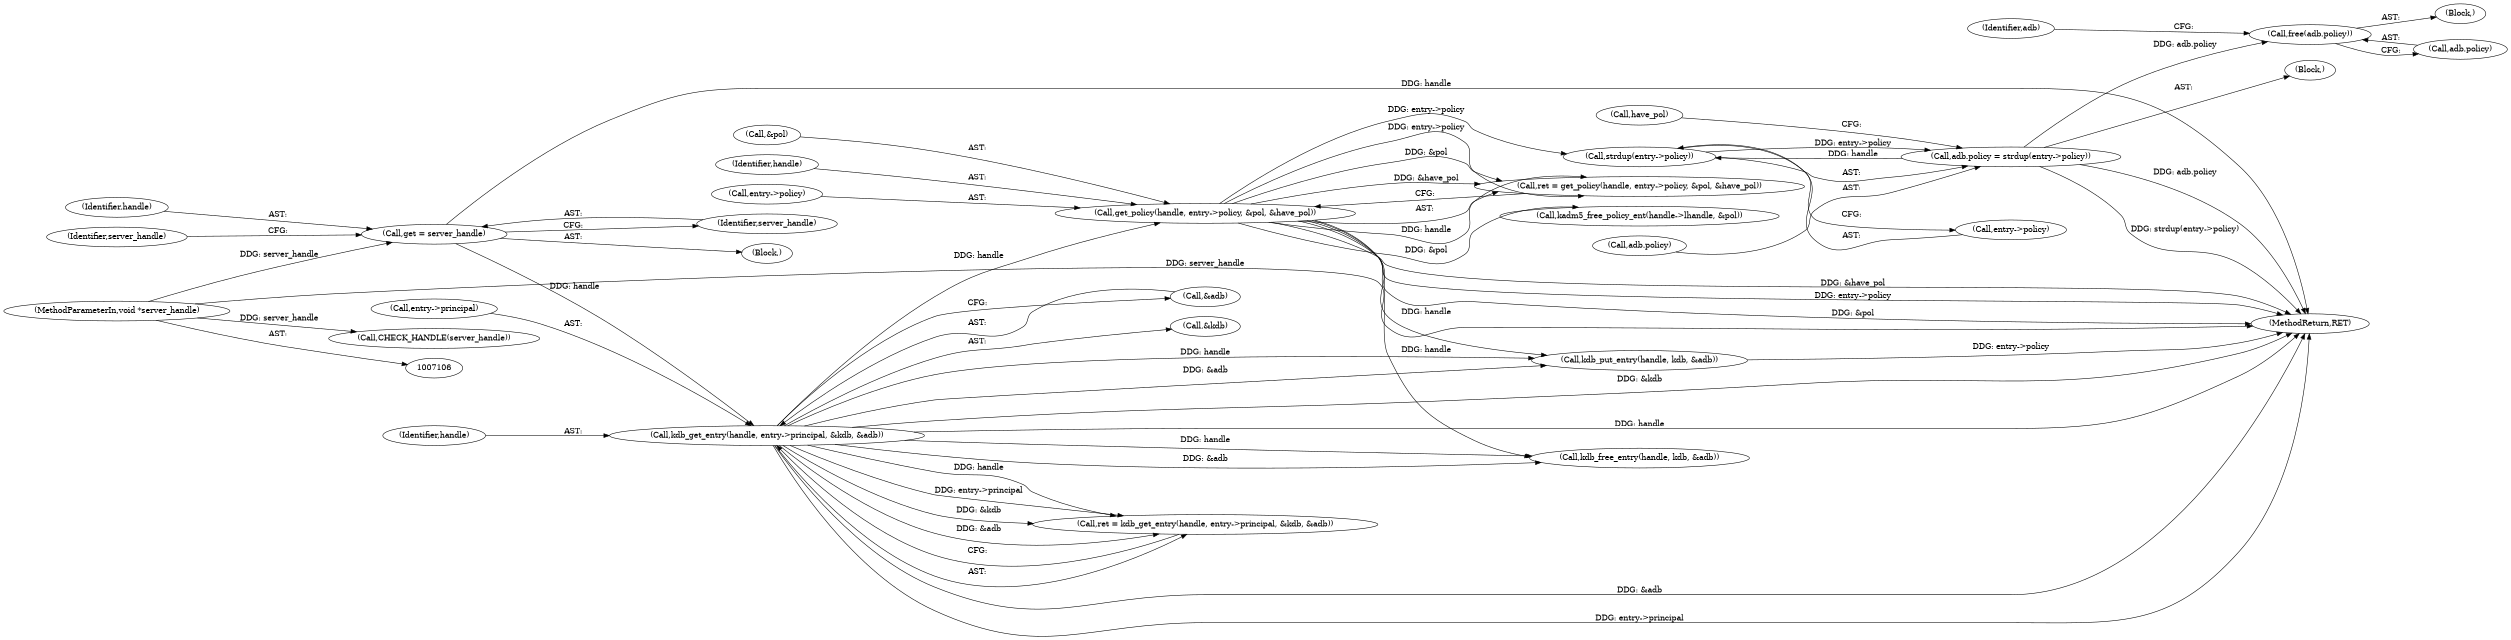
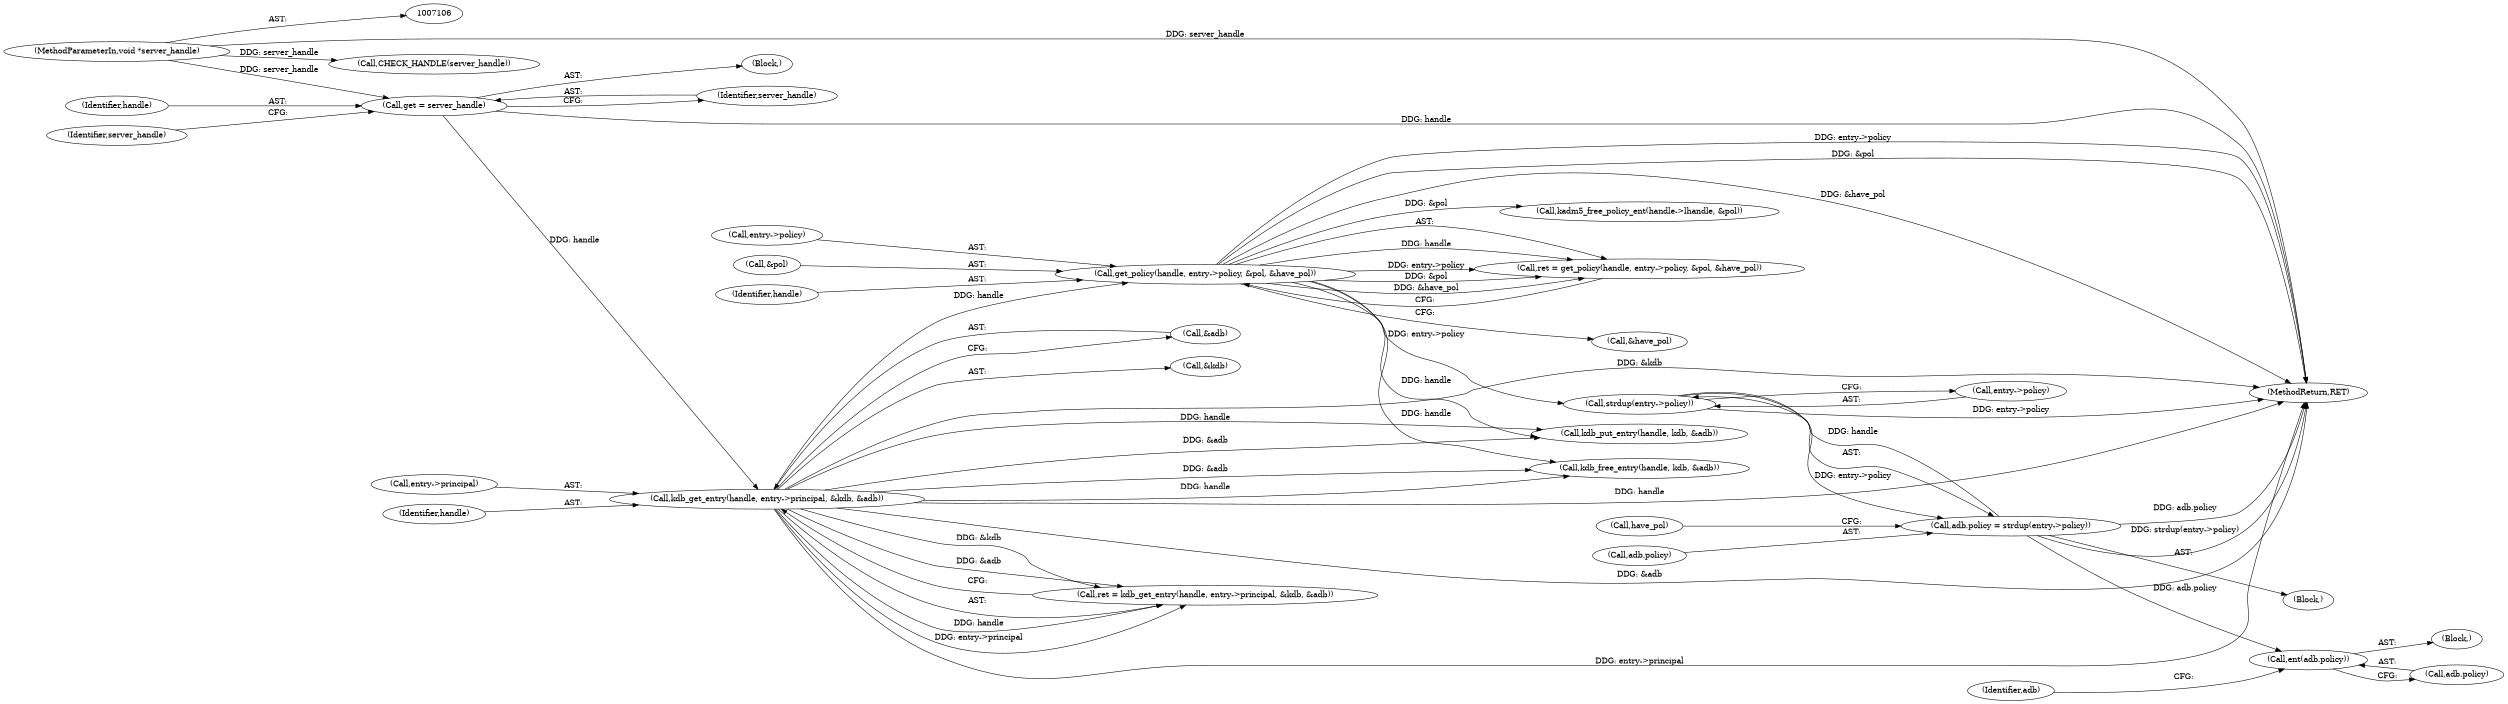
(2310, 35) -> (2308, 660)
none -> (1639, 342)
(2013, 355) -> (1983, 418)
